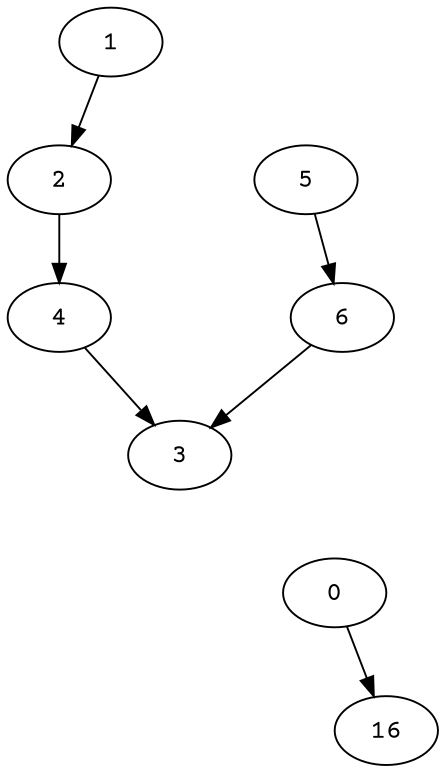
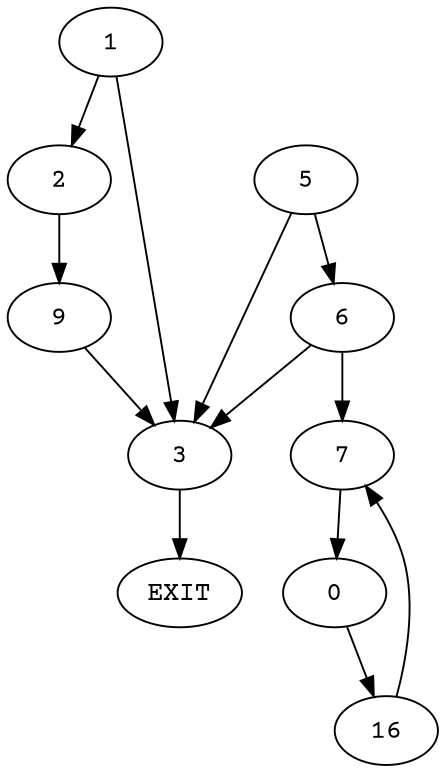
none -> (144, 239)
none -> (247, 309)
(59, 317) -> (59, 317)
none -> (342, 455)
none -> (180, 593)
